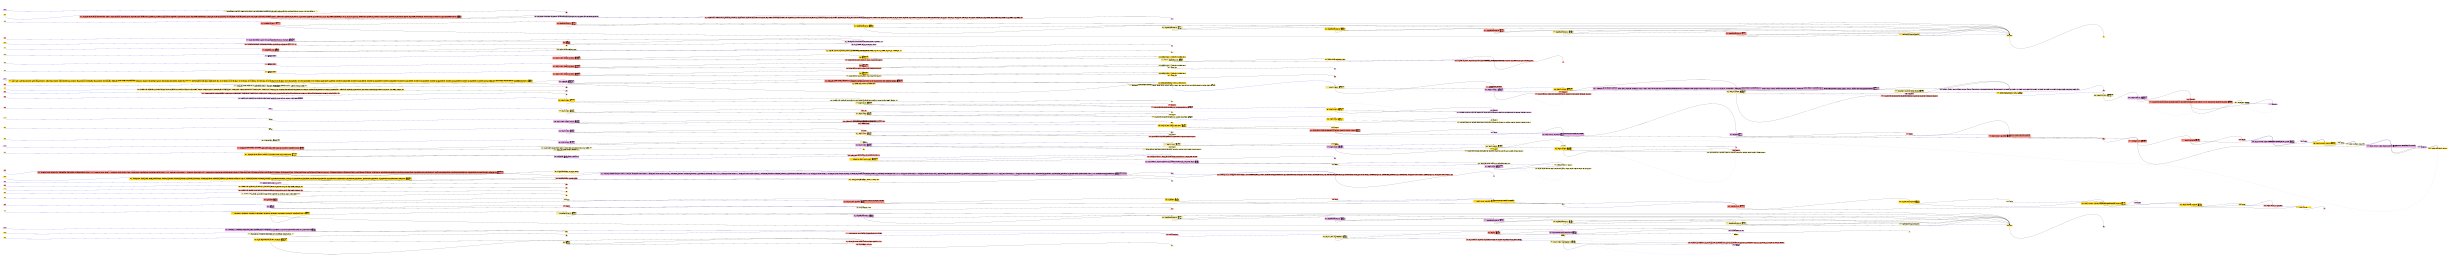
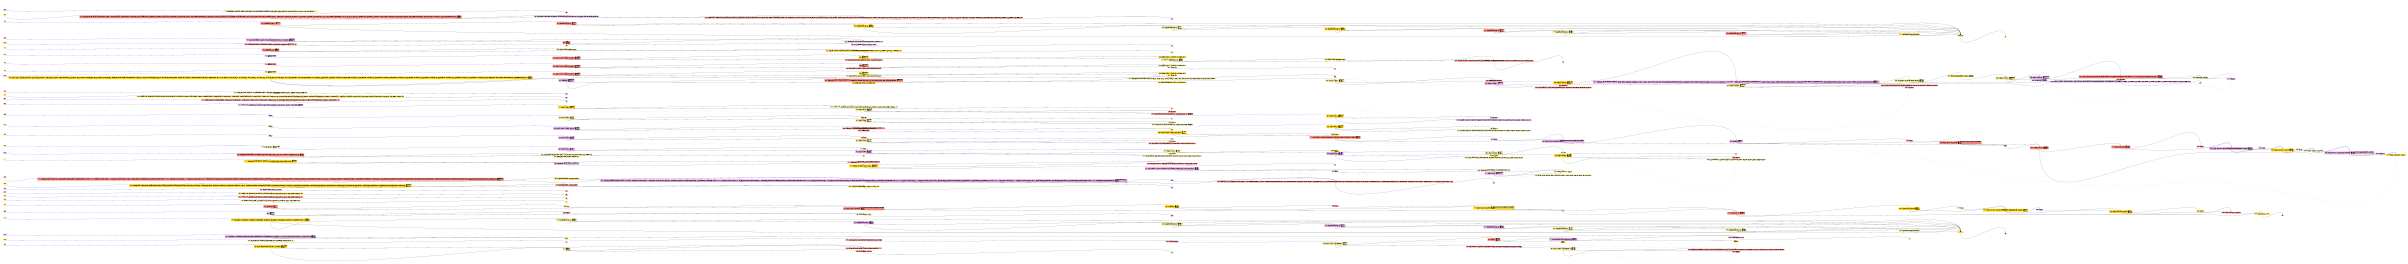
none -> (2039, 80)
